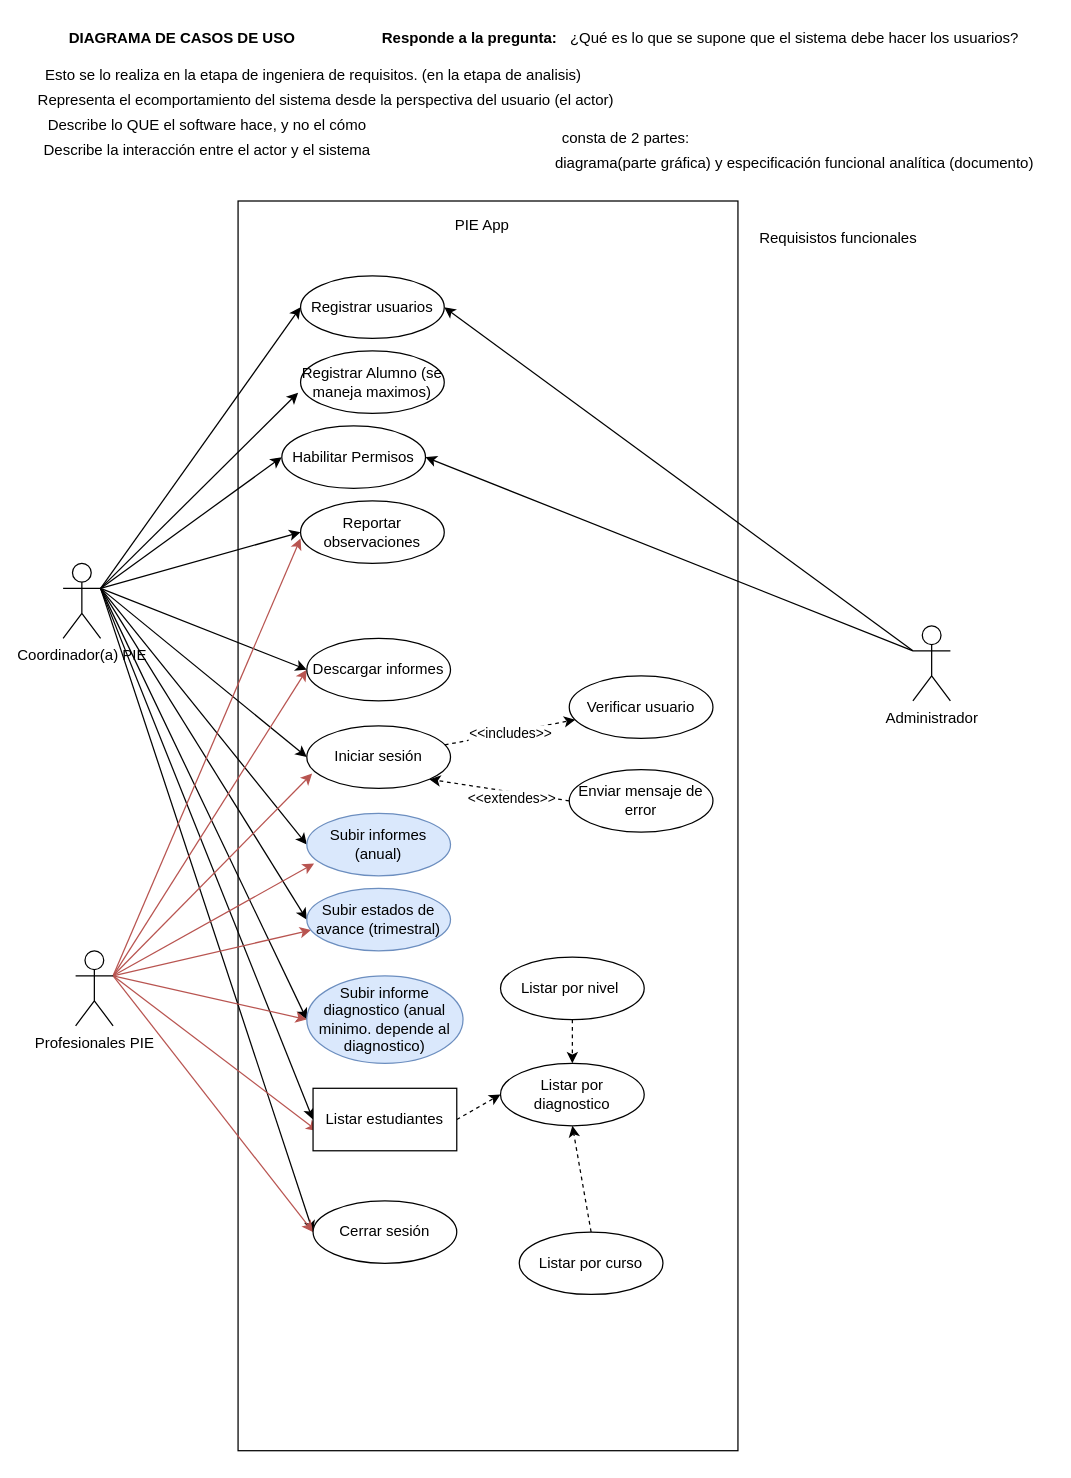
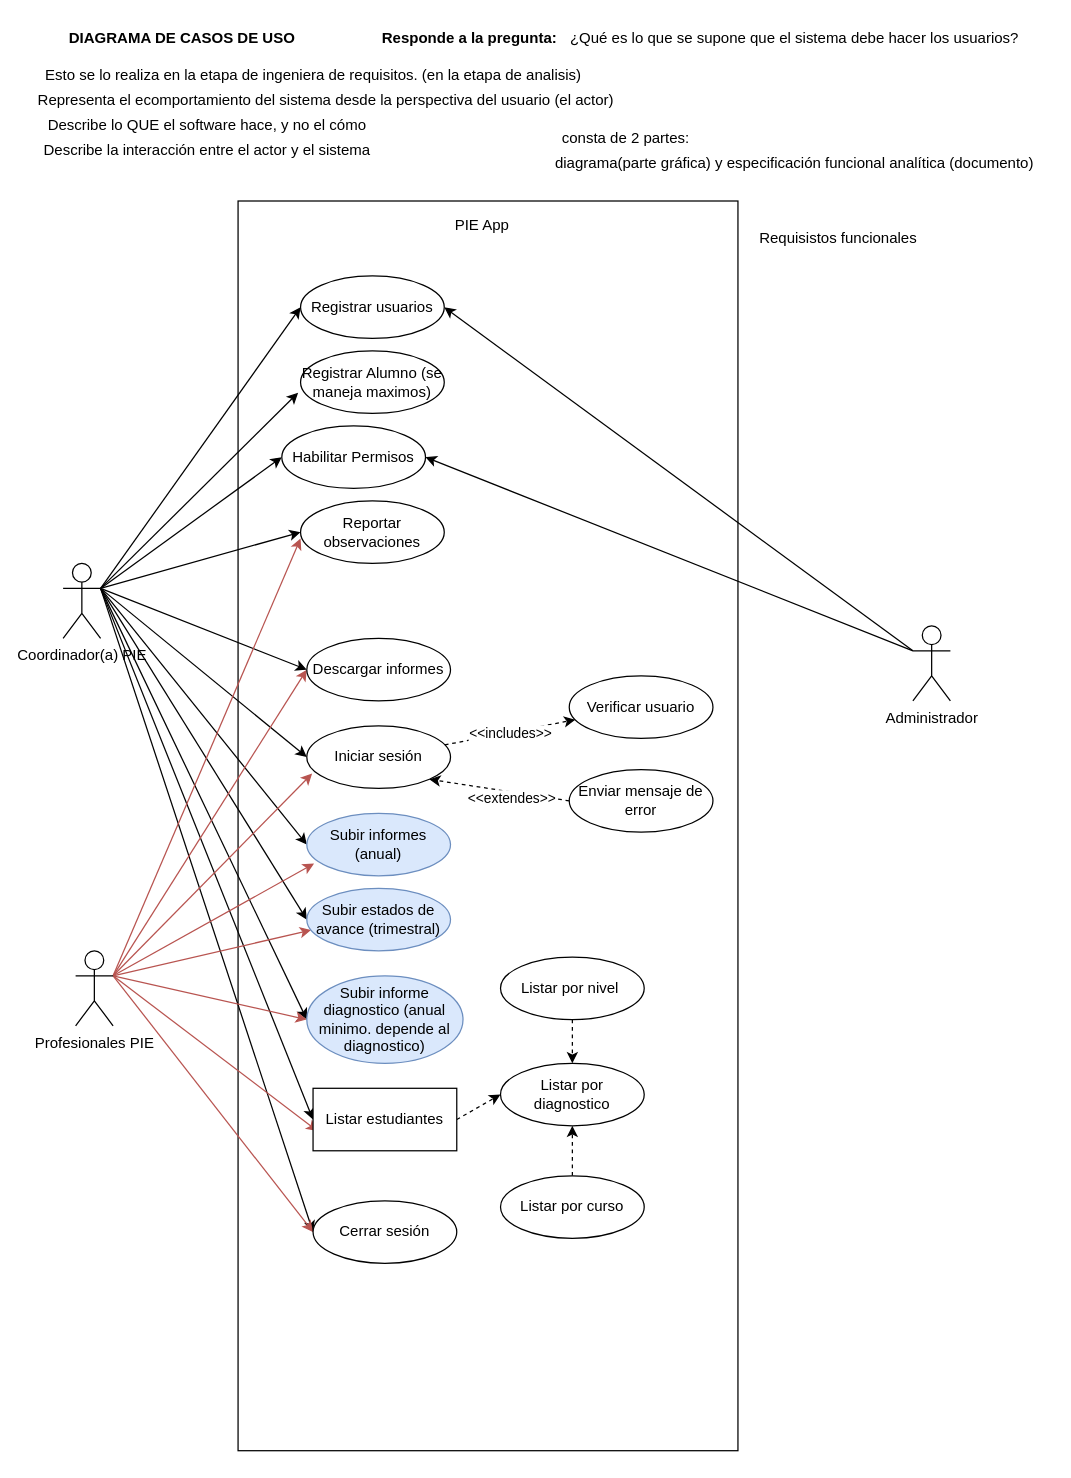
(591, 1263) -> (573, 1207)
